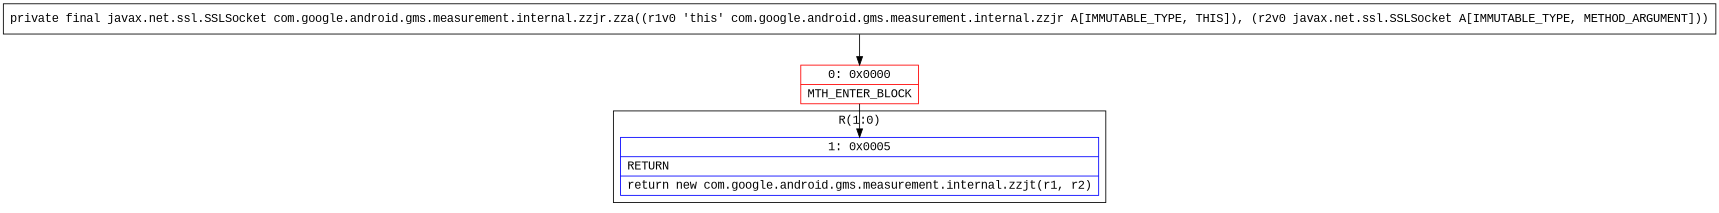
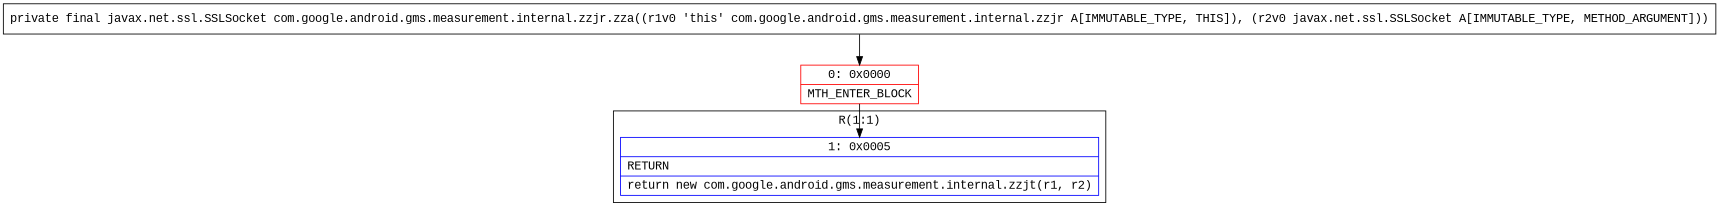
(860, 121) -> (860, 121)
